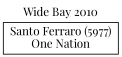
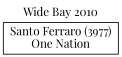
(61, 38) -> (61, 38)
